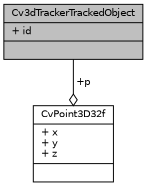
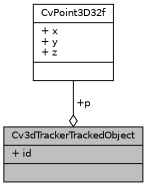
(73, 77) -> (73, 98)
